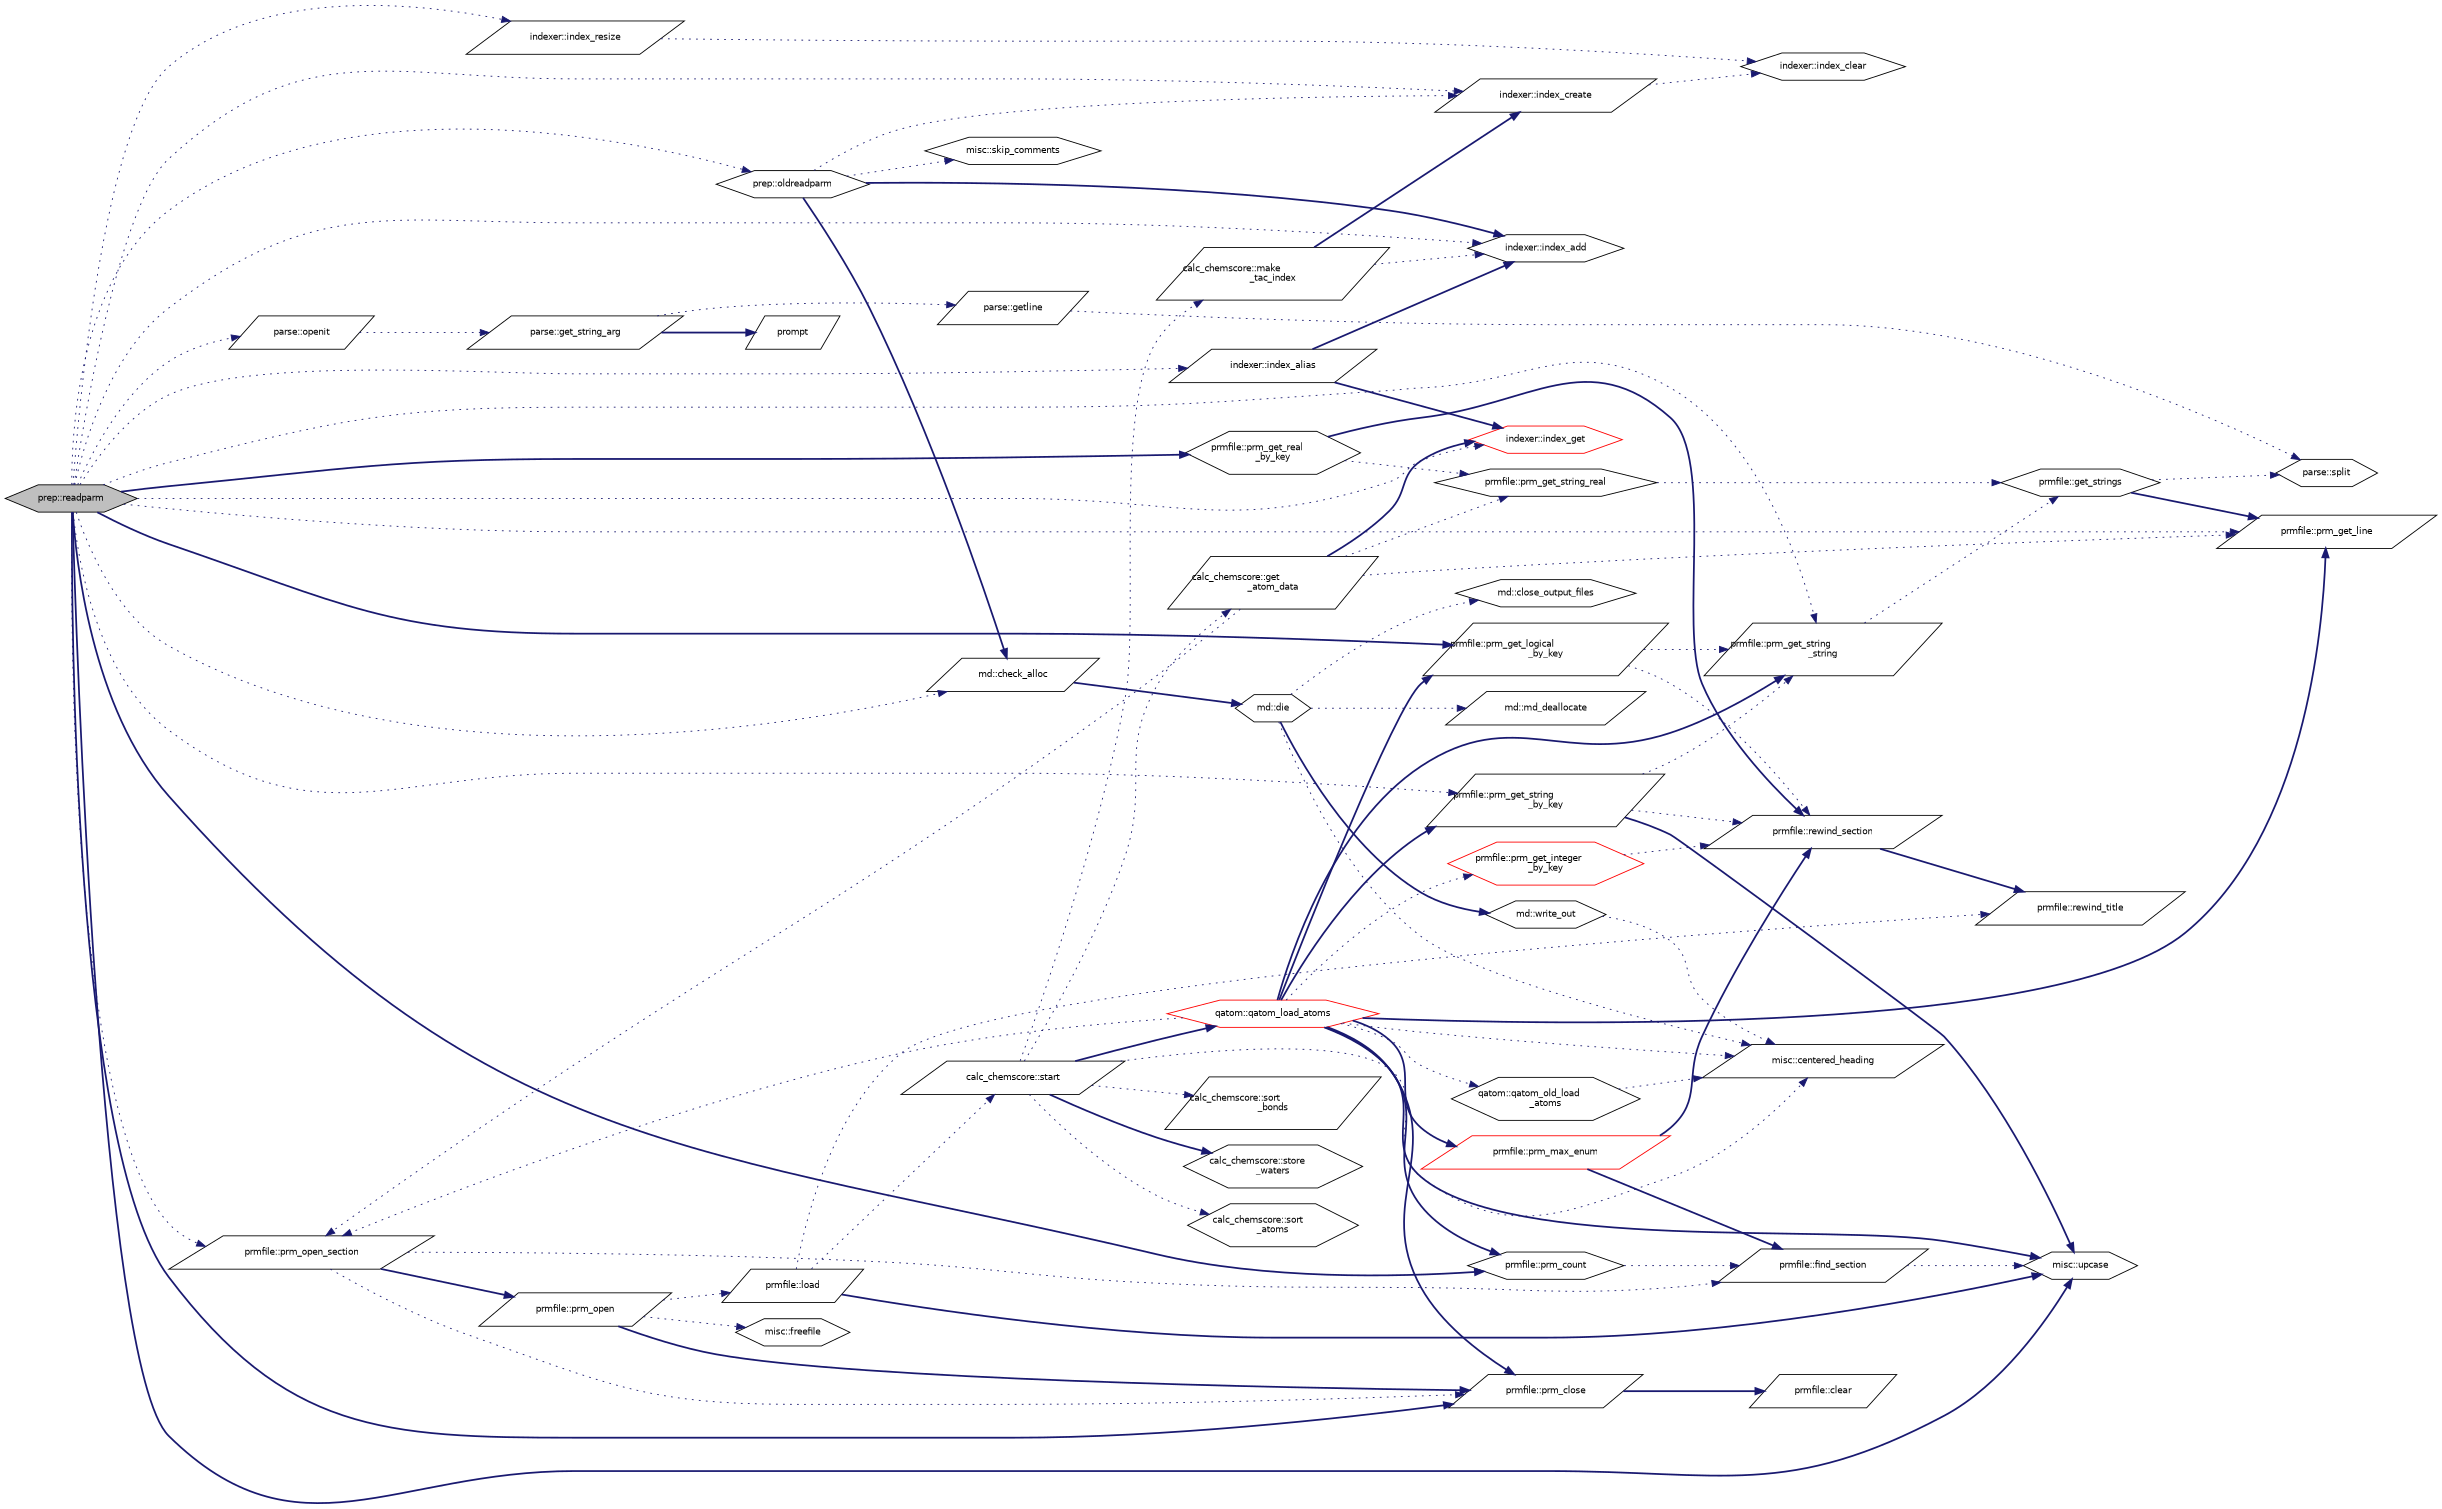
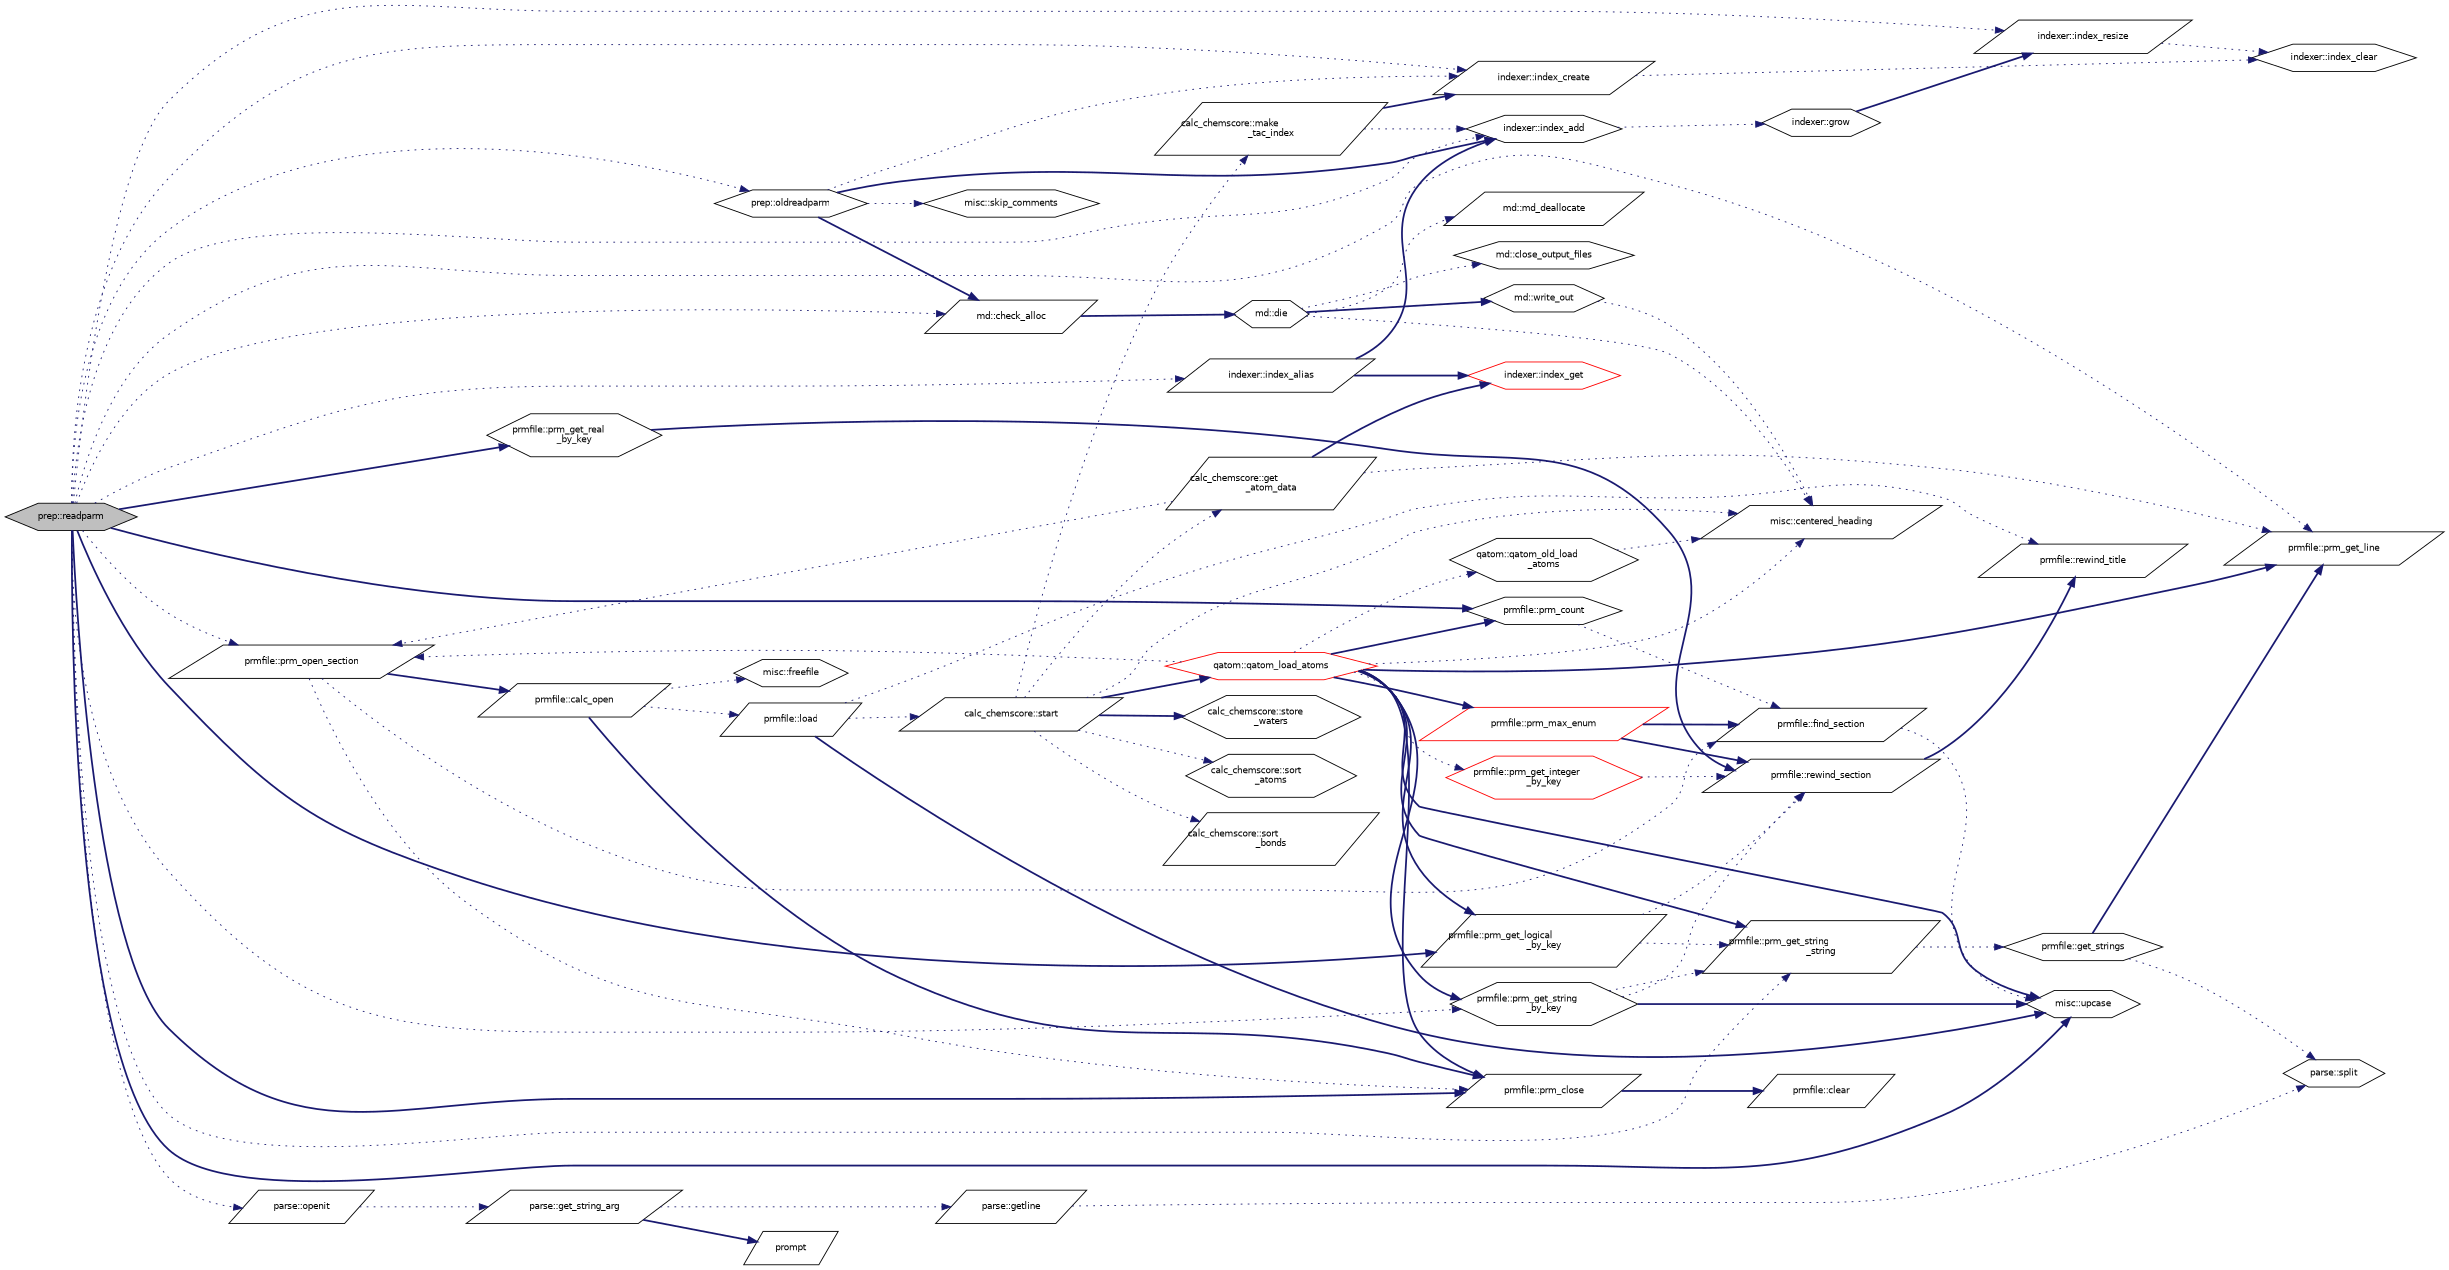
none -> (1821, 123)
(1546, 483) -> none
(812, 498) -> none
(1546, 800) -> (1544, 1004)
(575, 1310) -> (574, 700)
